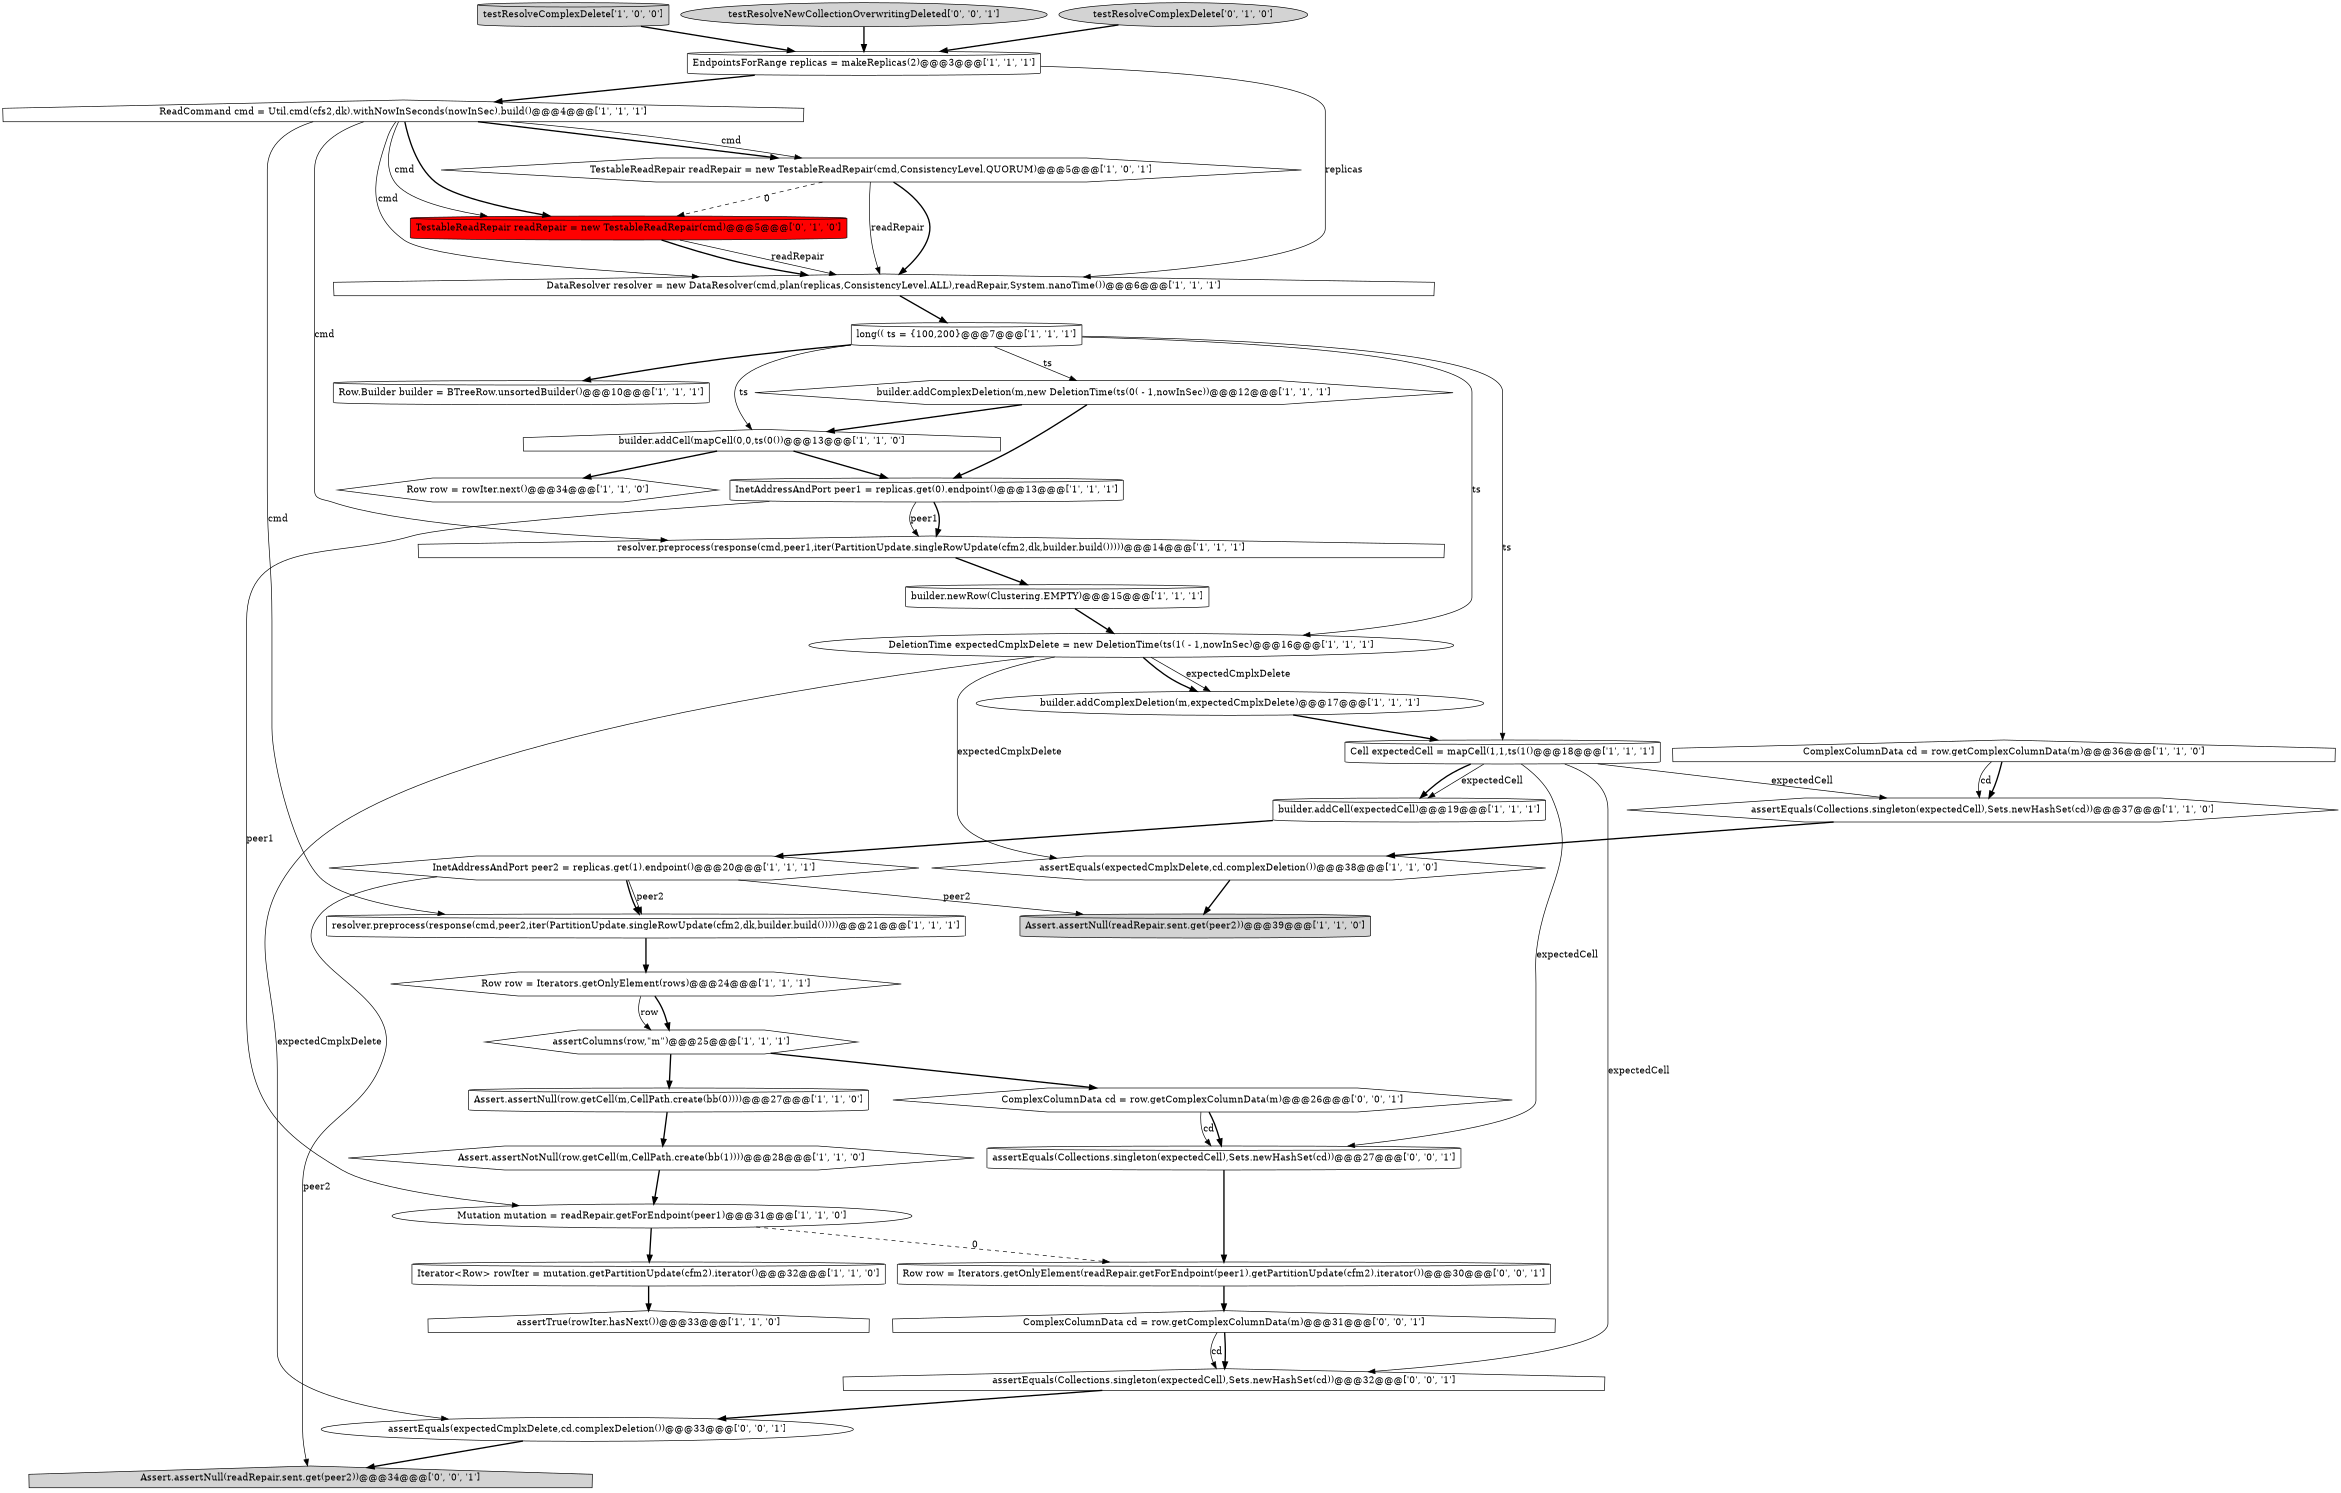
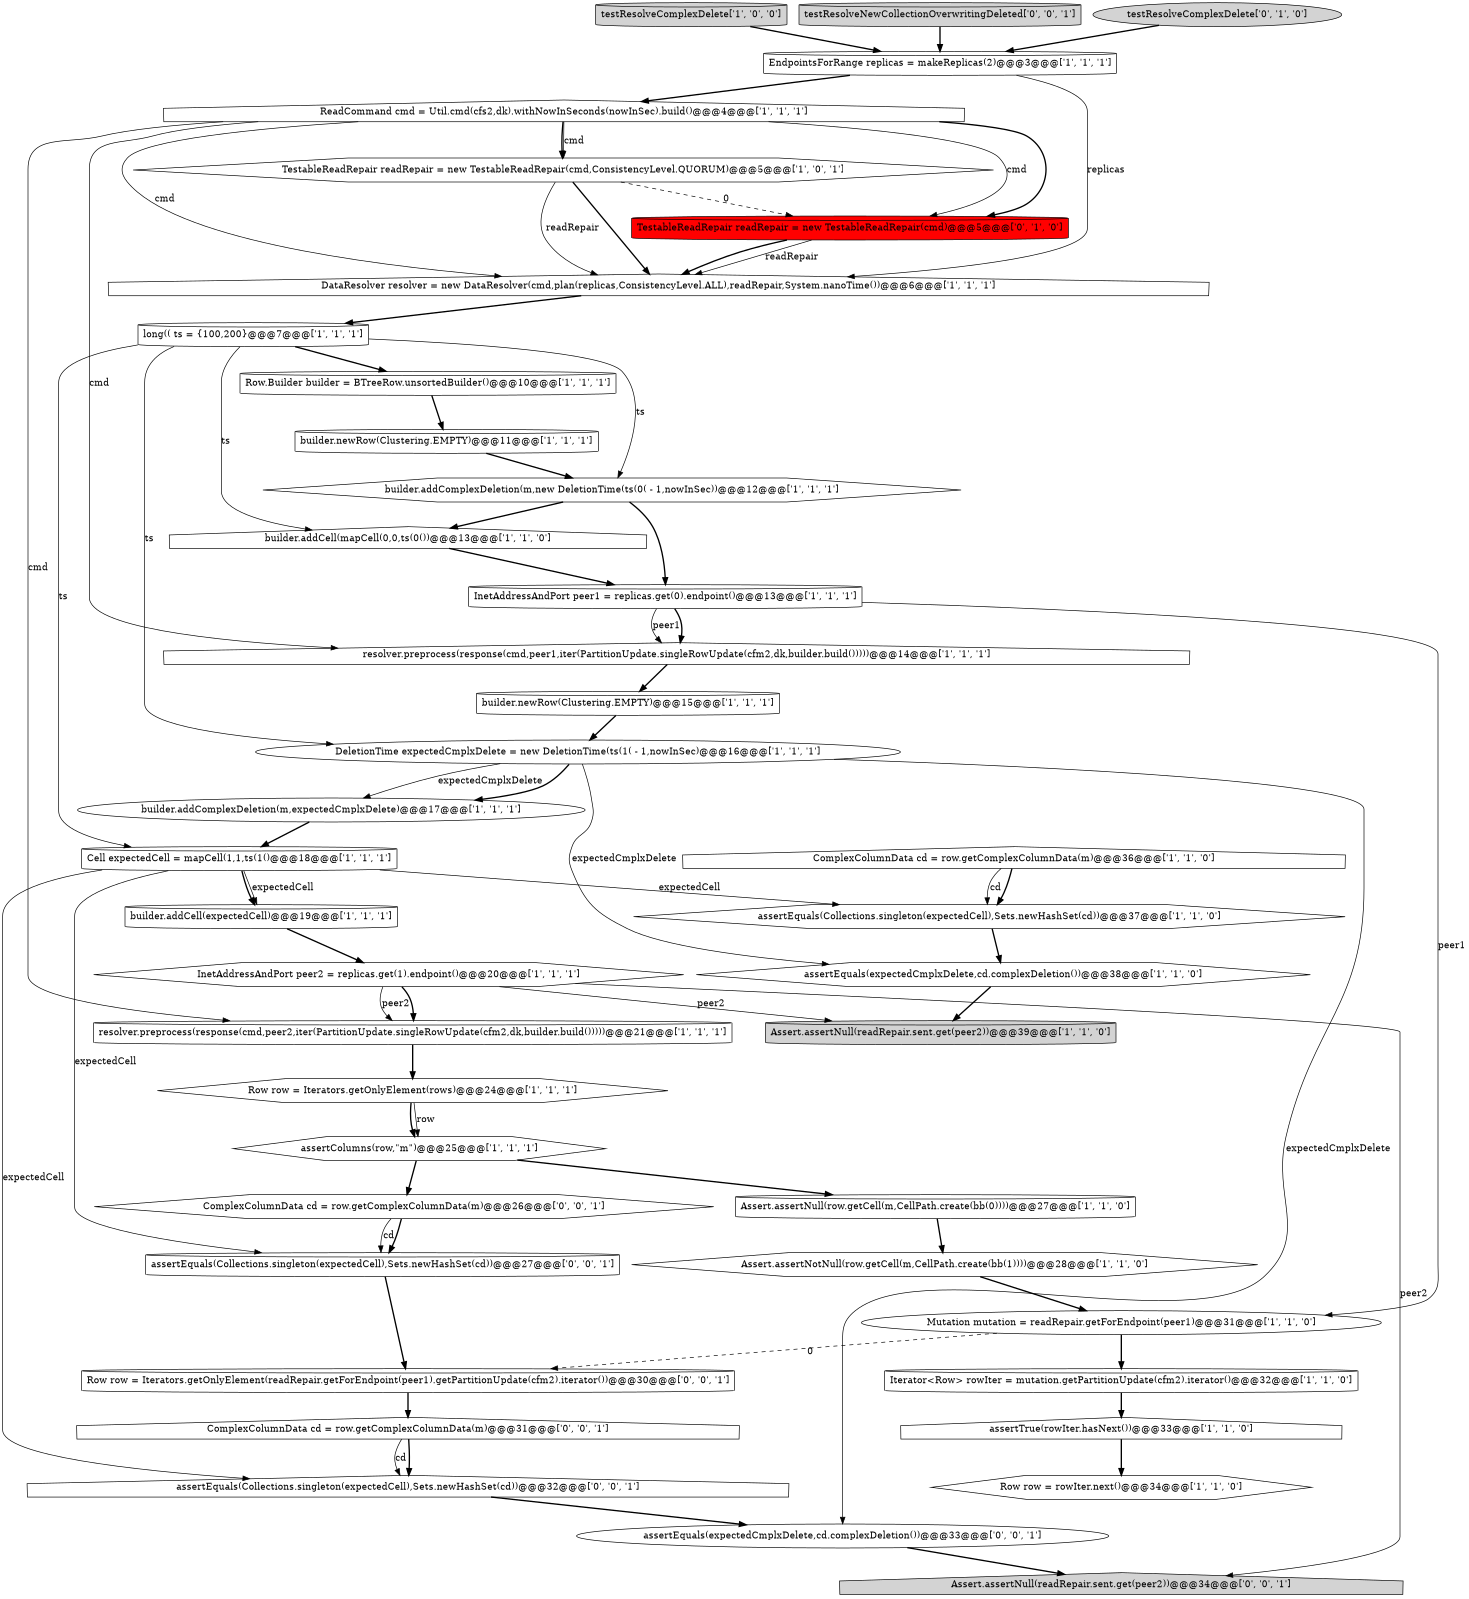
(864, 15) -> (940, 15)
none -> (447, 441)
(654, 464) -> (1121, 1454)
